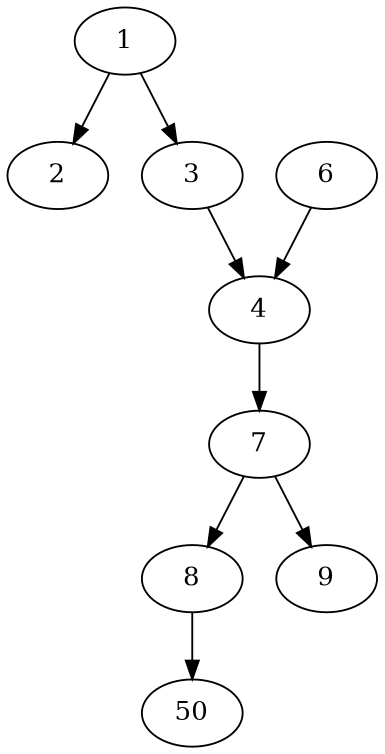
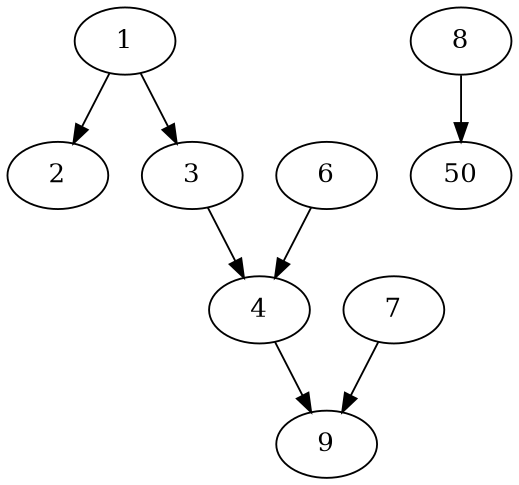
(259, 368) -> (289, 369)
(230, 503) -> none
